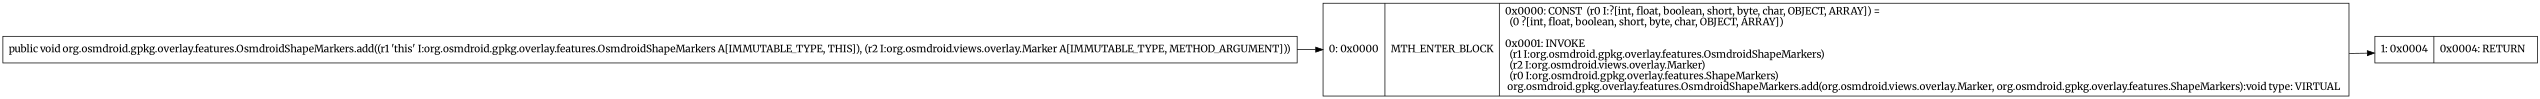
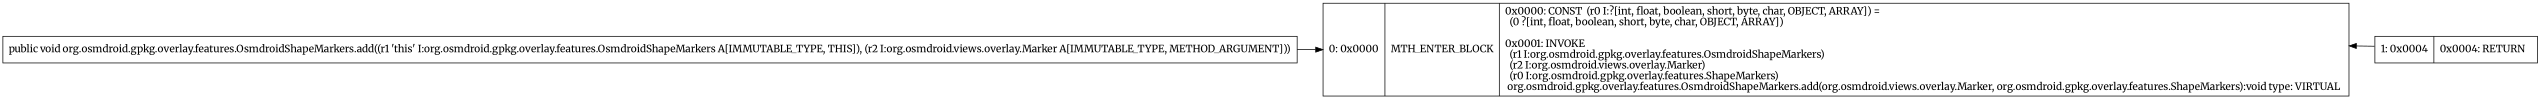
(2358, 53) -> (2365, 46)
